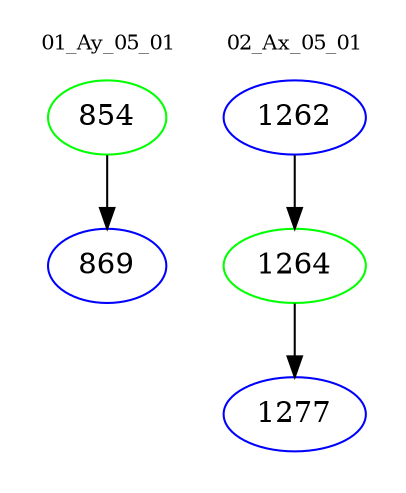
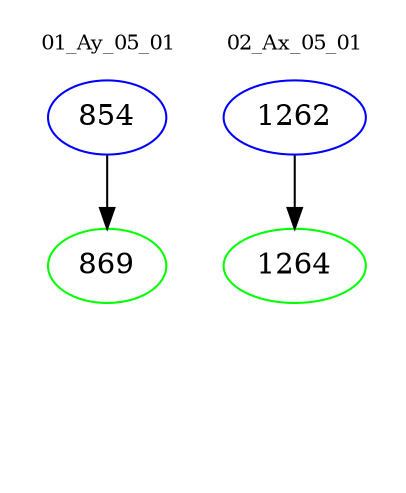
(107, 117) -> (107, 117)
(107, 266) -> (107, 266)
(295, 414) -> none
